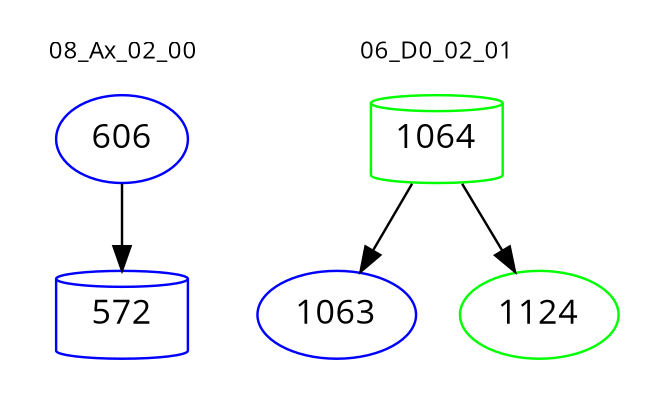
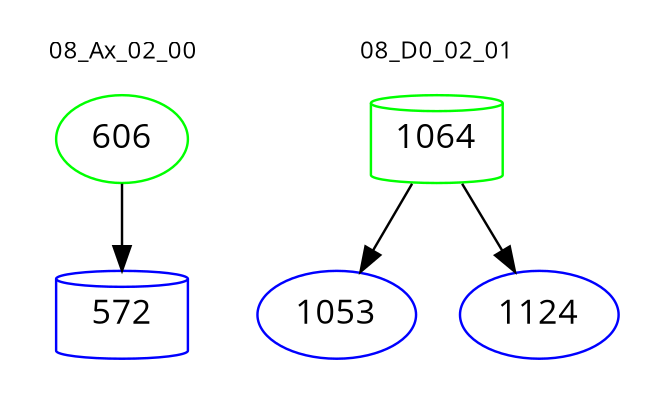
(438, 52) -> (438, 52)
(122, 139) -> (122, 139)
(337, 315) -> (337, 315)
(539, 315) -> (539, 315)
